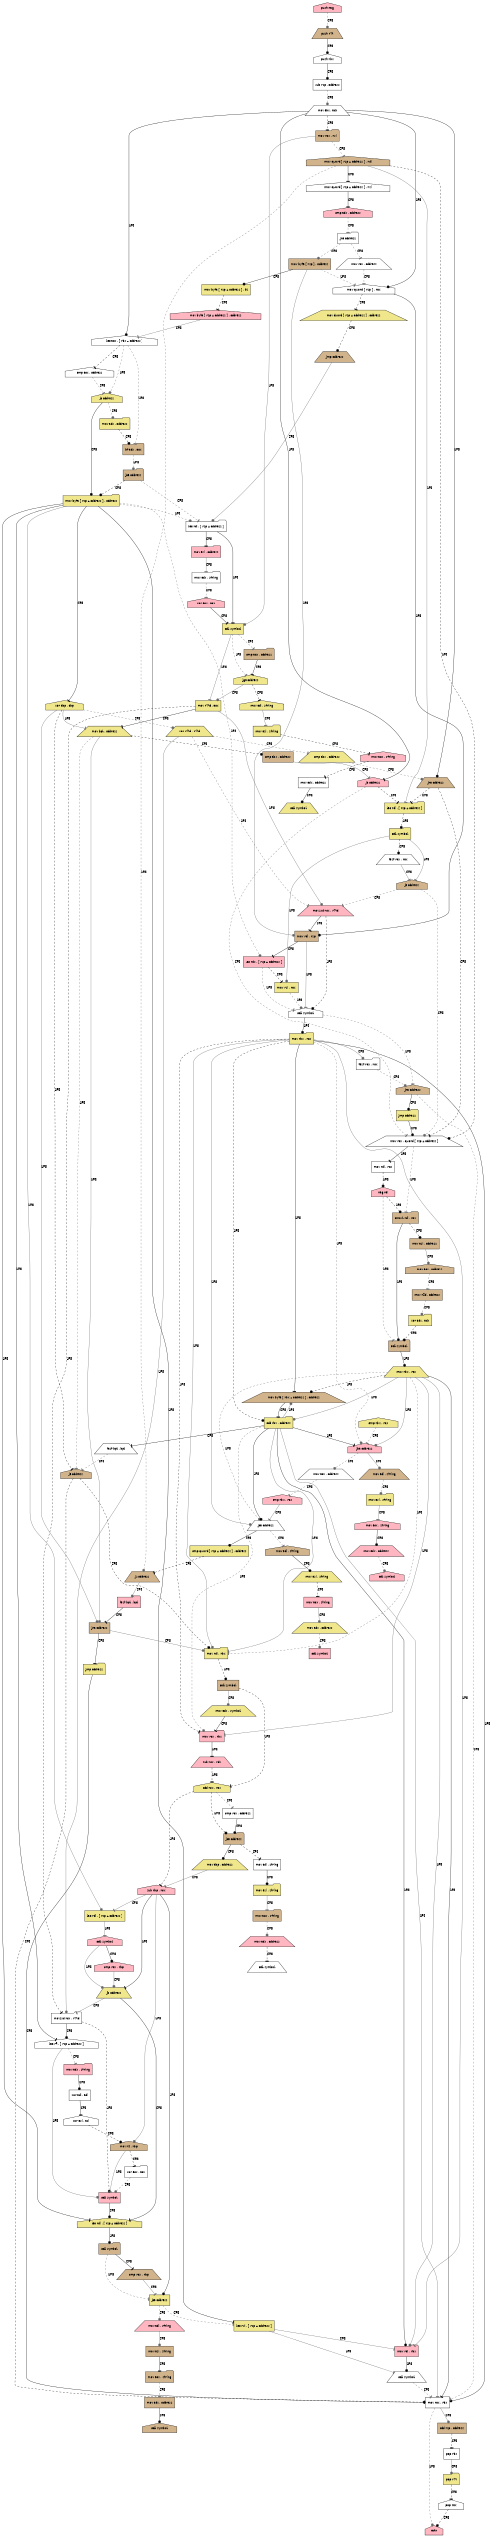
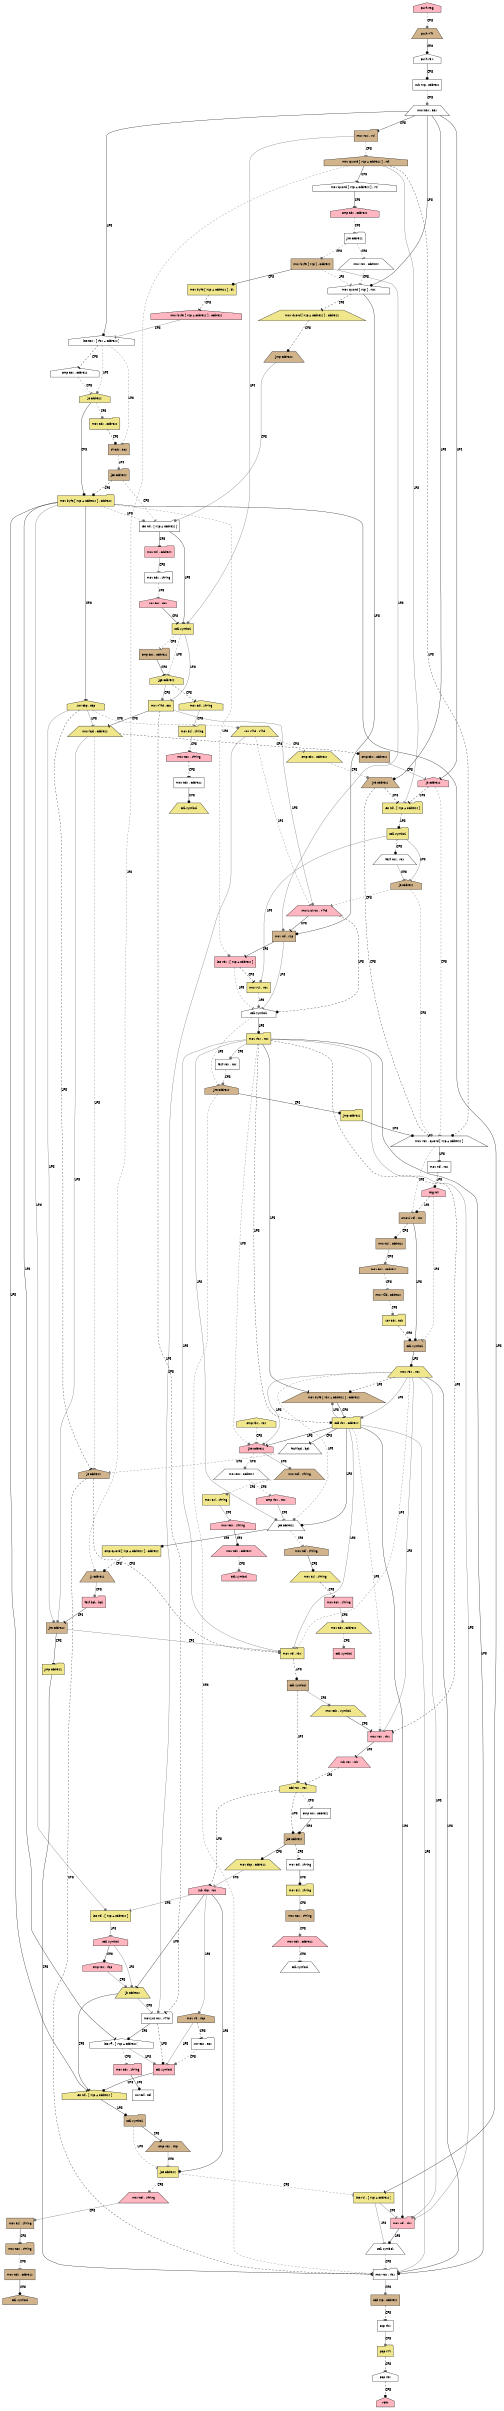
(327, 122) -> (397, 123)
(179, 1564) -> (114, 1563)
(81, 2121) -> none
(429, 2466) -> none
